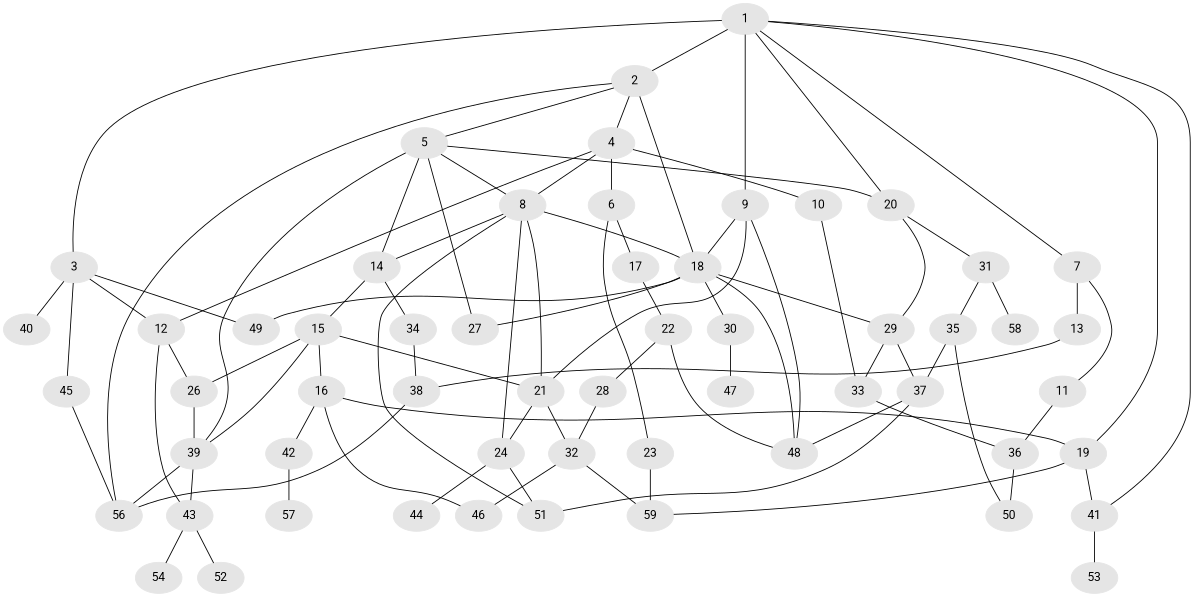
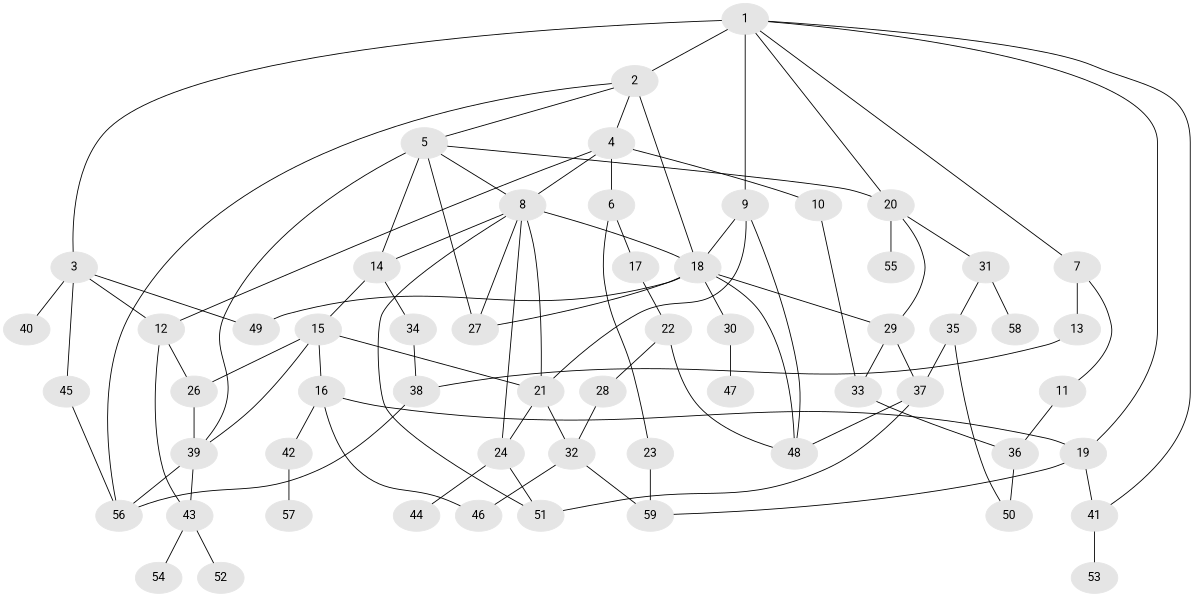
none -> (499, 267)
none -> (891, 267)
